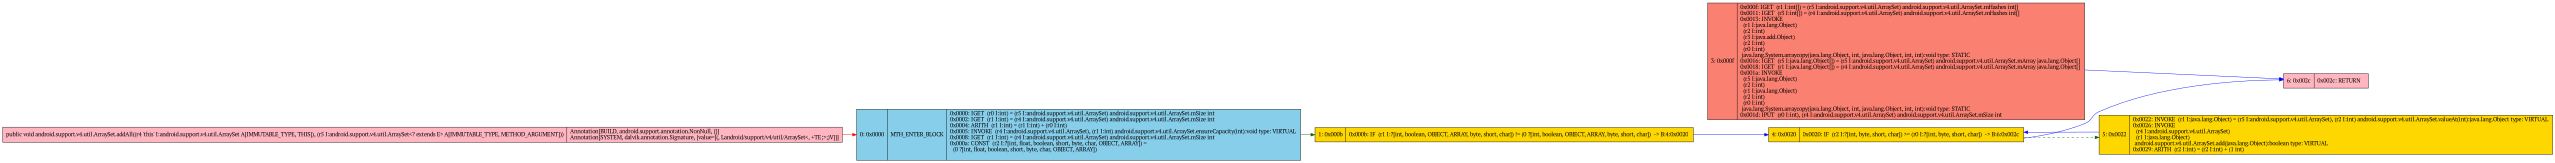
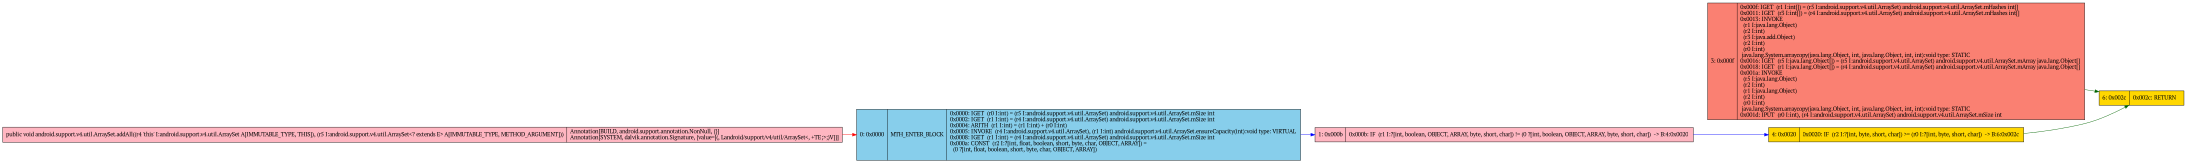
(2182, 74) -> (2090, 90)
(2326, 81) -> (2142, 98)
(2148, 95) -> (2076, 126)
(1306, 135) -> (1306, 135)
(1504, 135) -> (1504, 135)
(2326, 135) -> none
